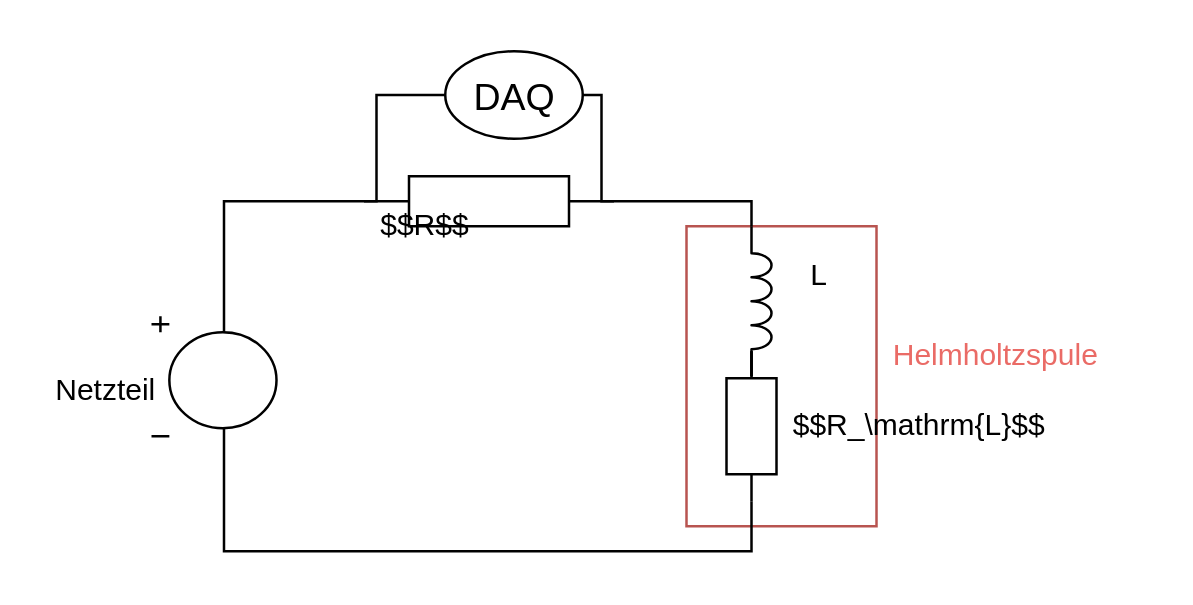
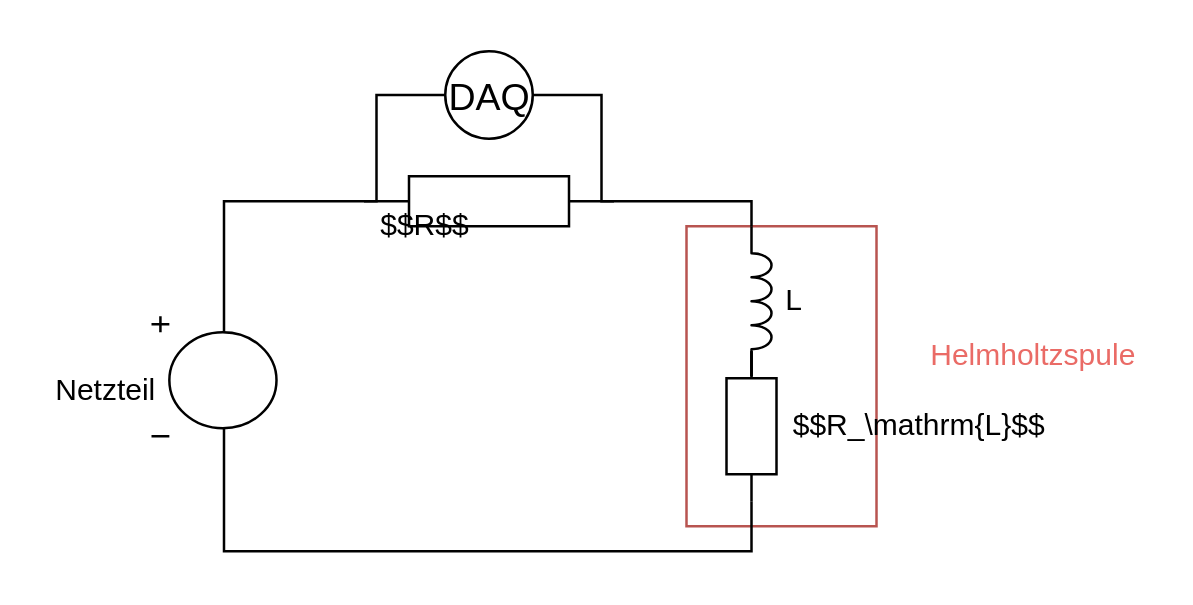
(514, 95) -> (489, 95)
(831, 276) -> (806, 301)
(1013, 356) -> (1050, 356)
